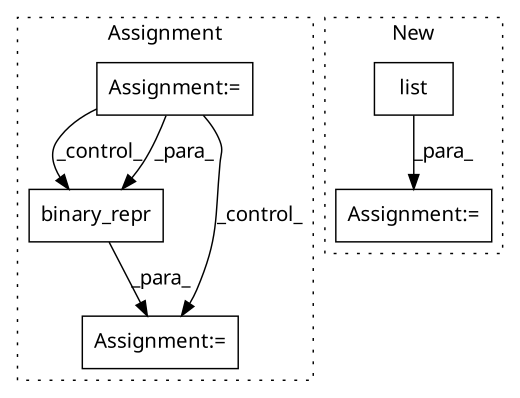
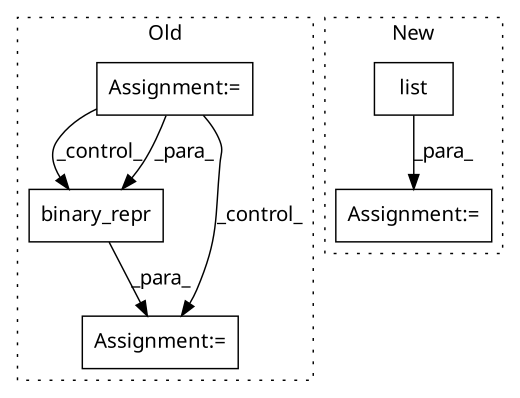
(165, 34) -> (165, 34)
